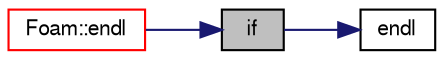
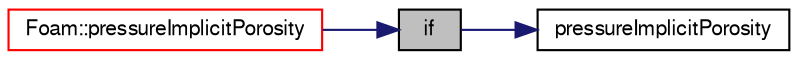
(77, 30) -> (165, 30)
(398, 30) -> (663, 30)
